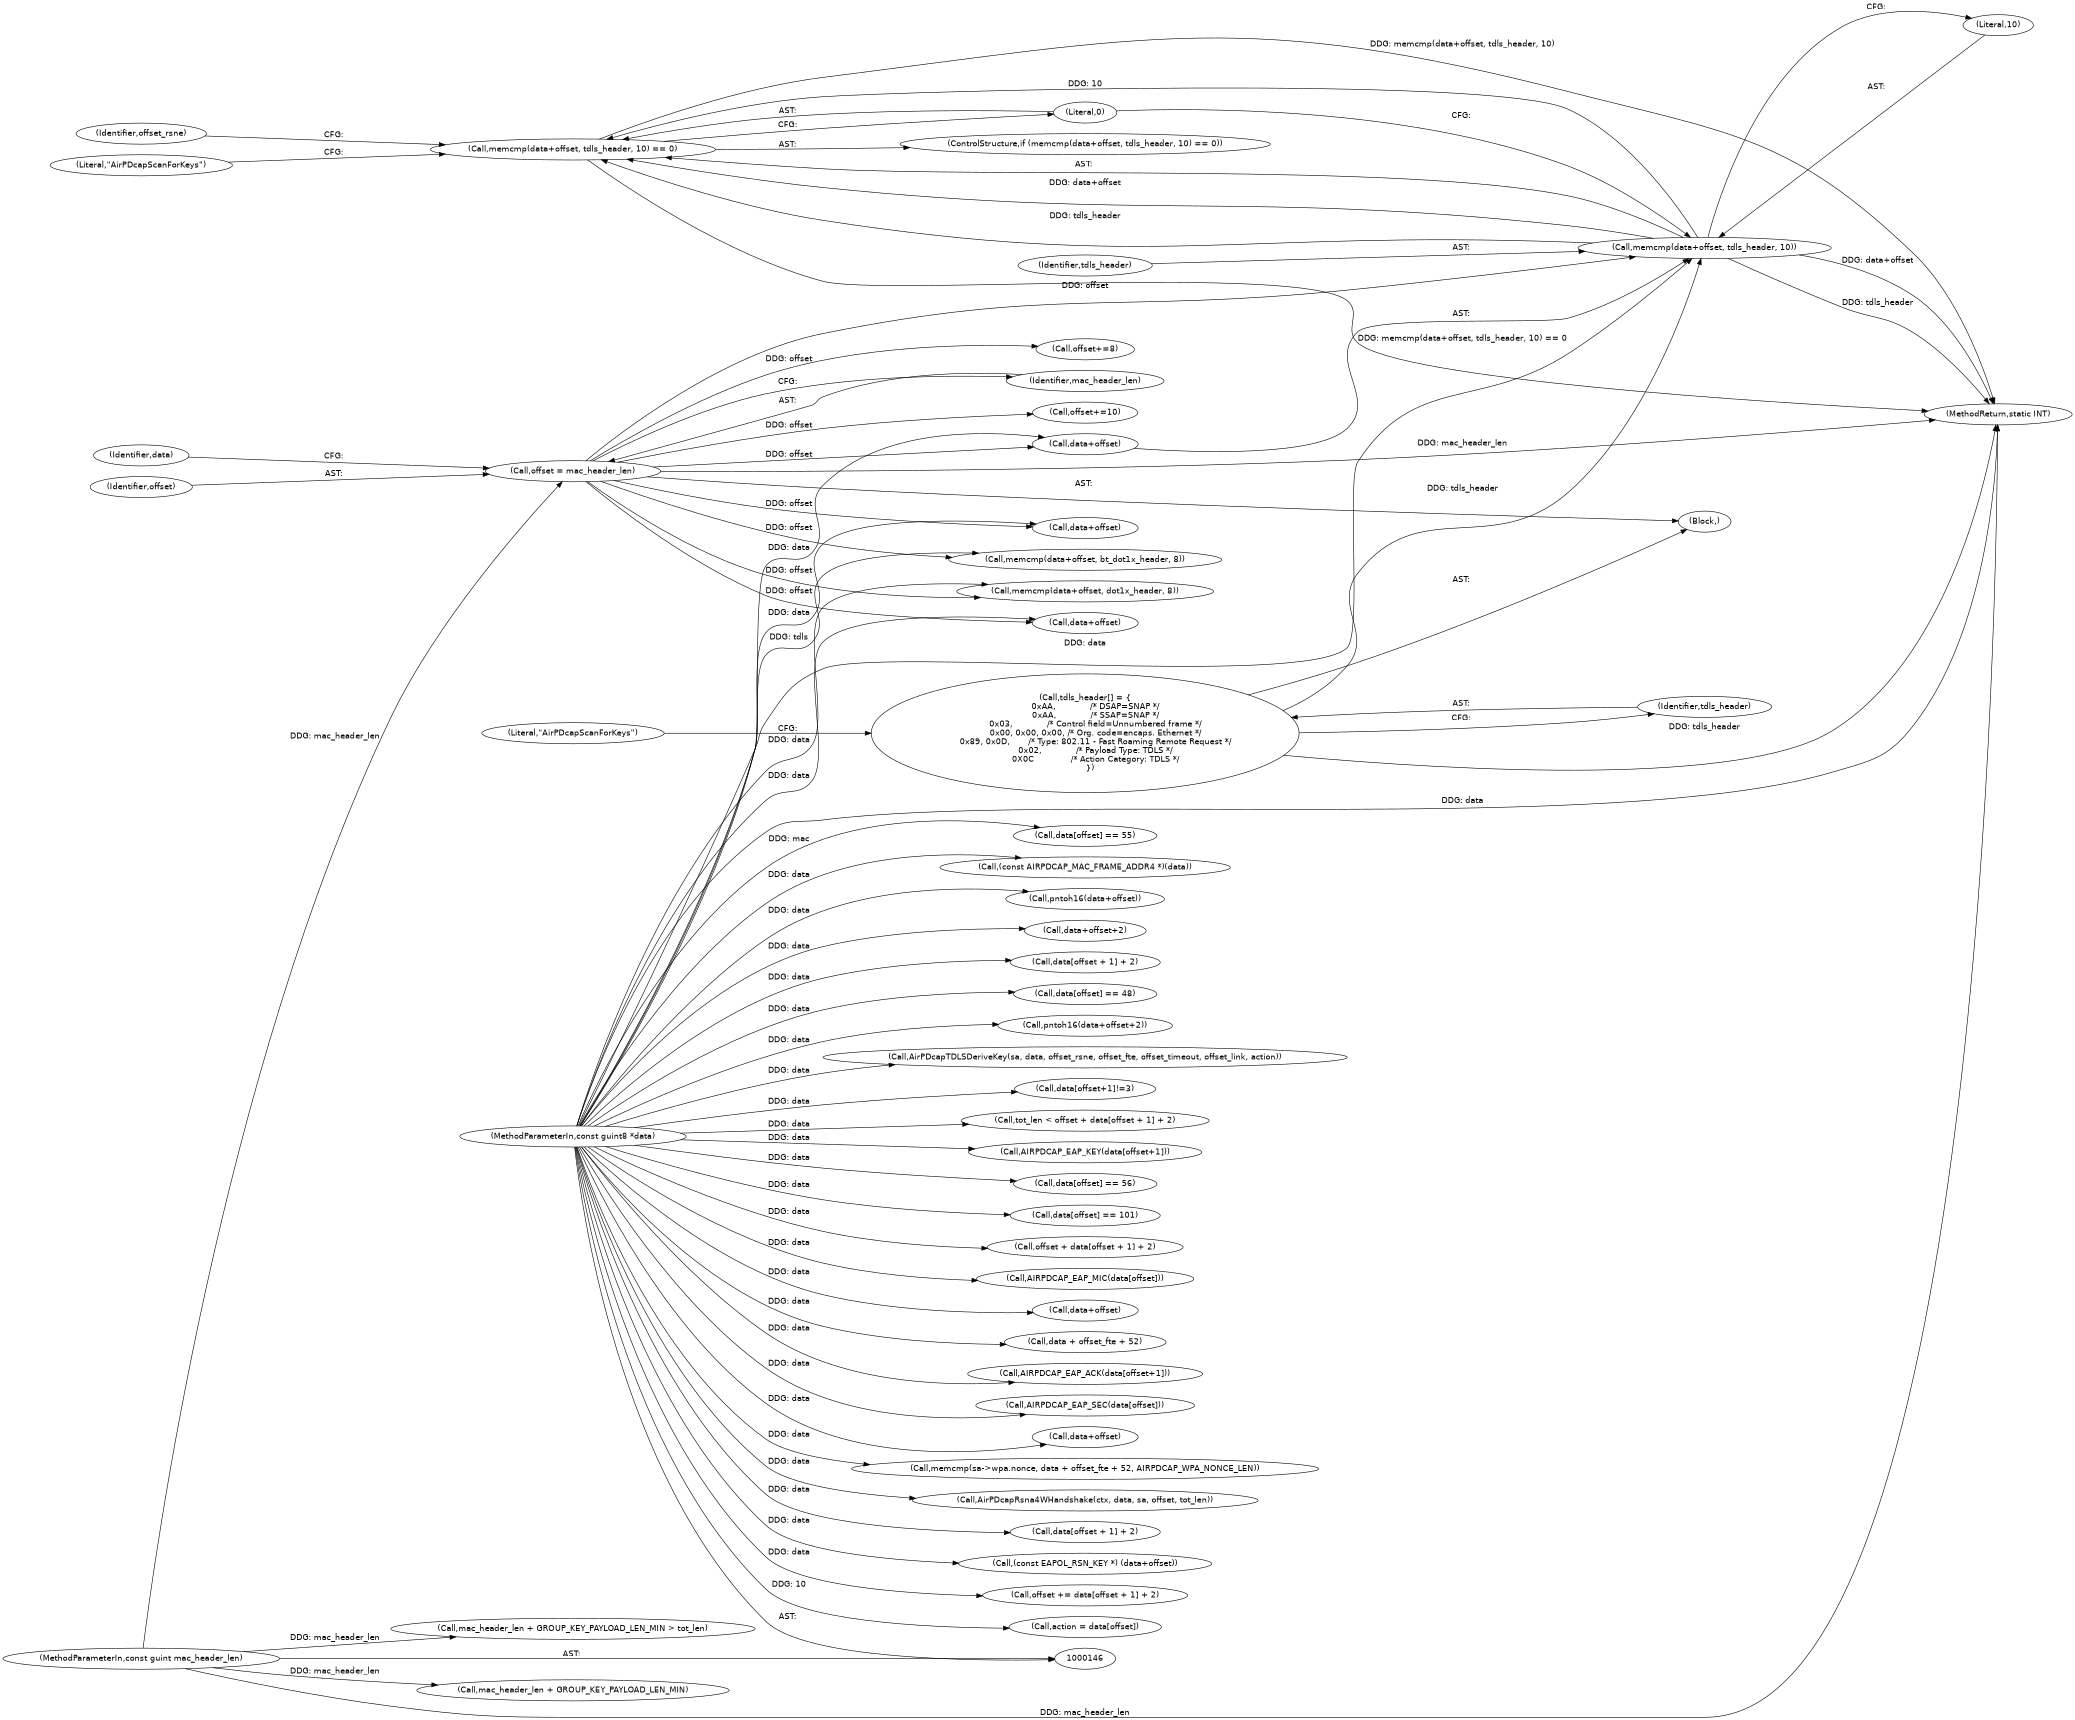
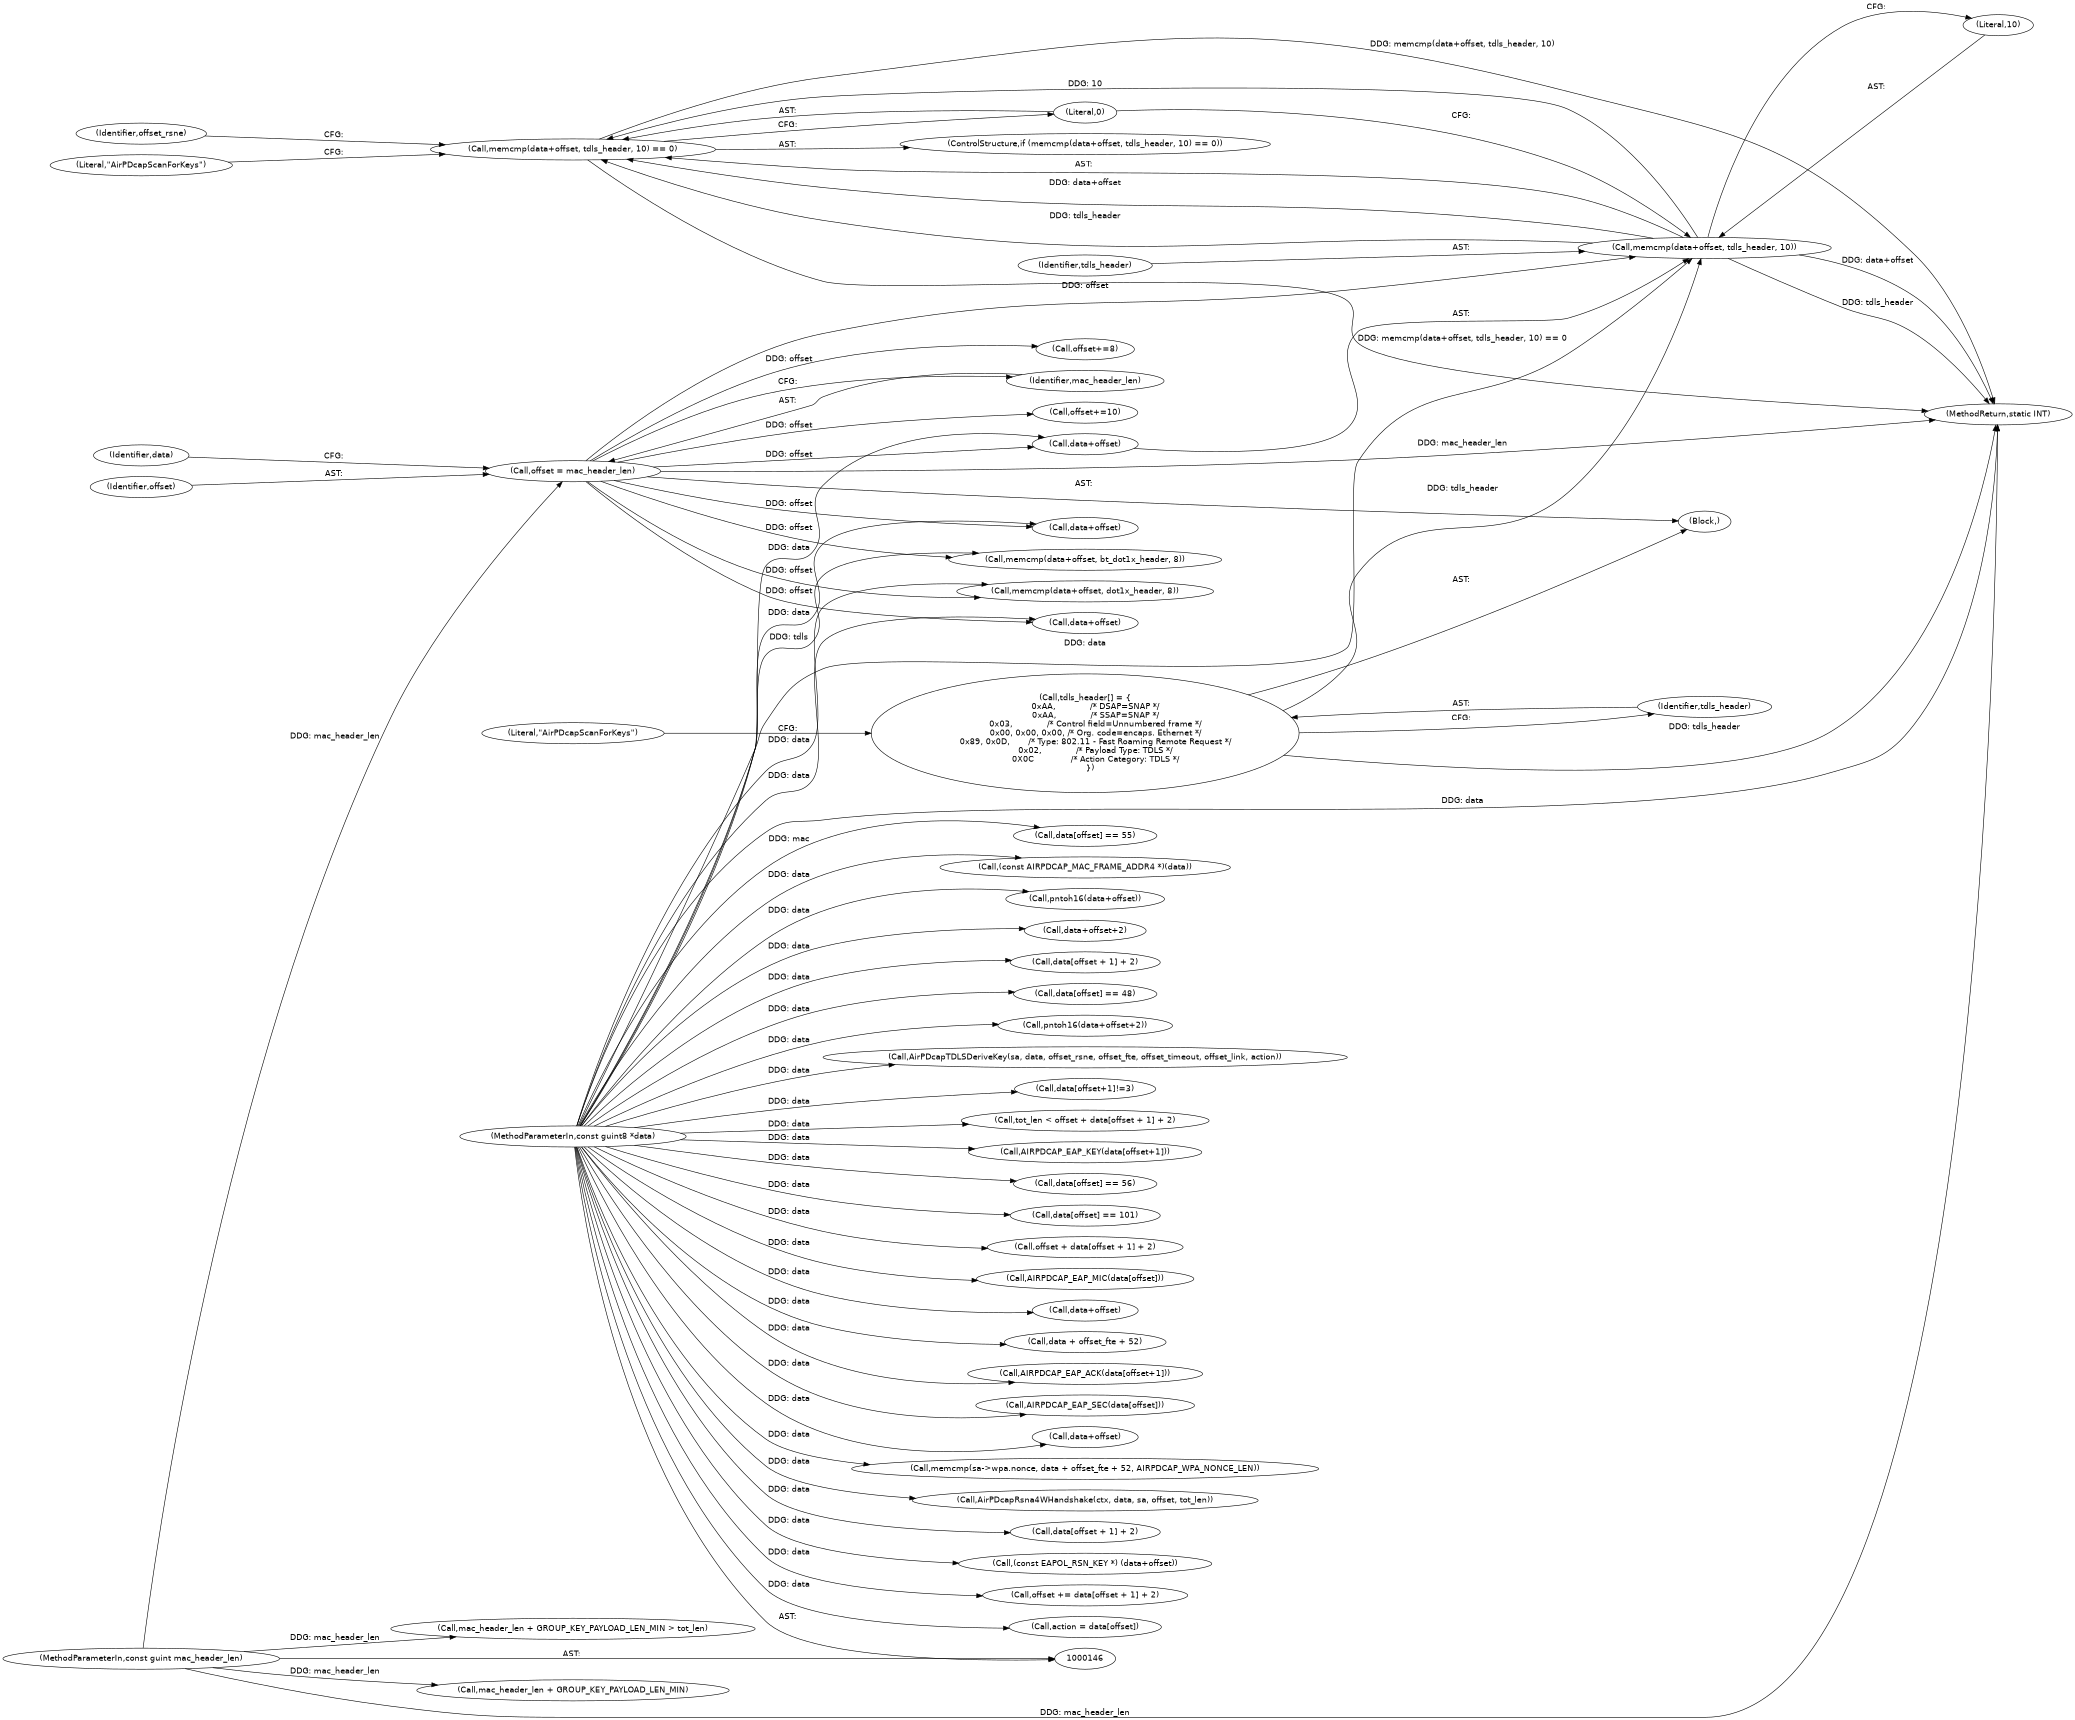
(789, 1585) -> (789, 1585)
